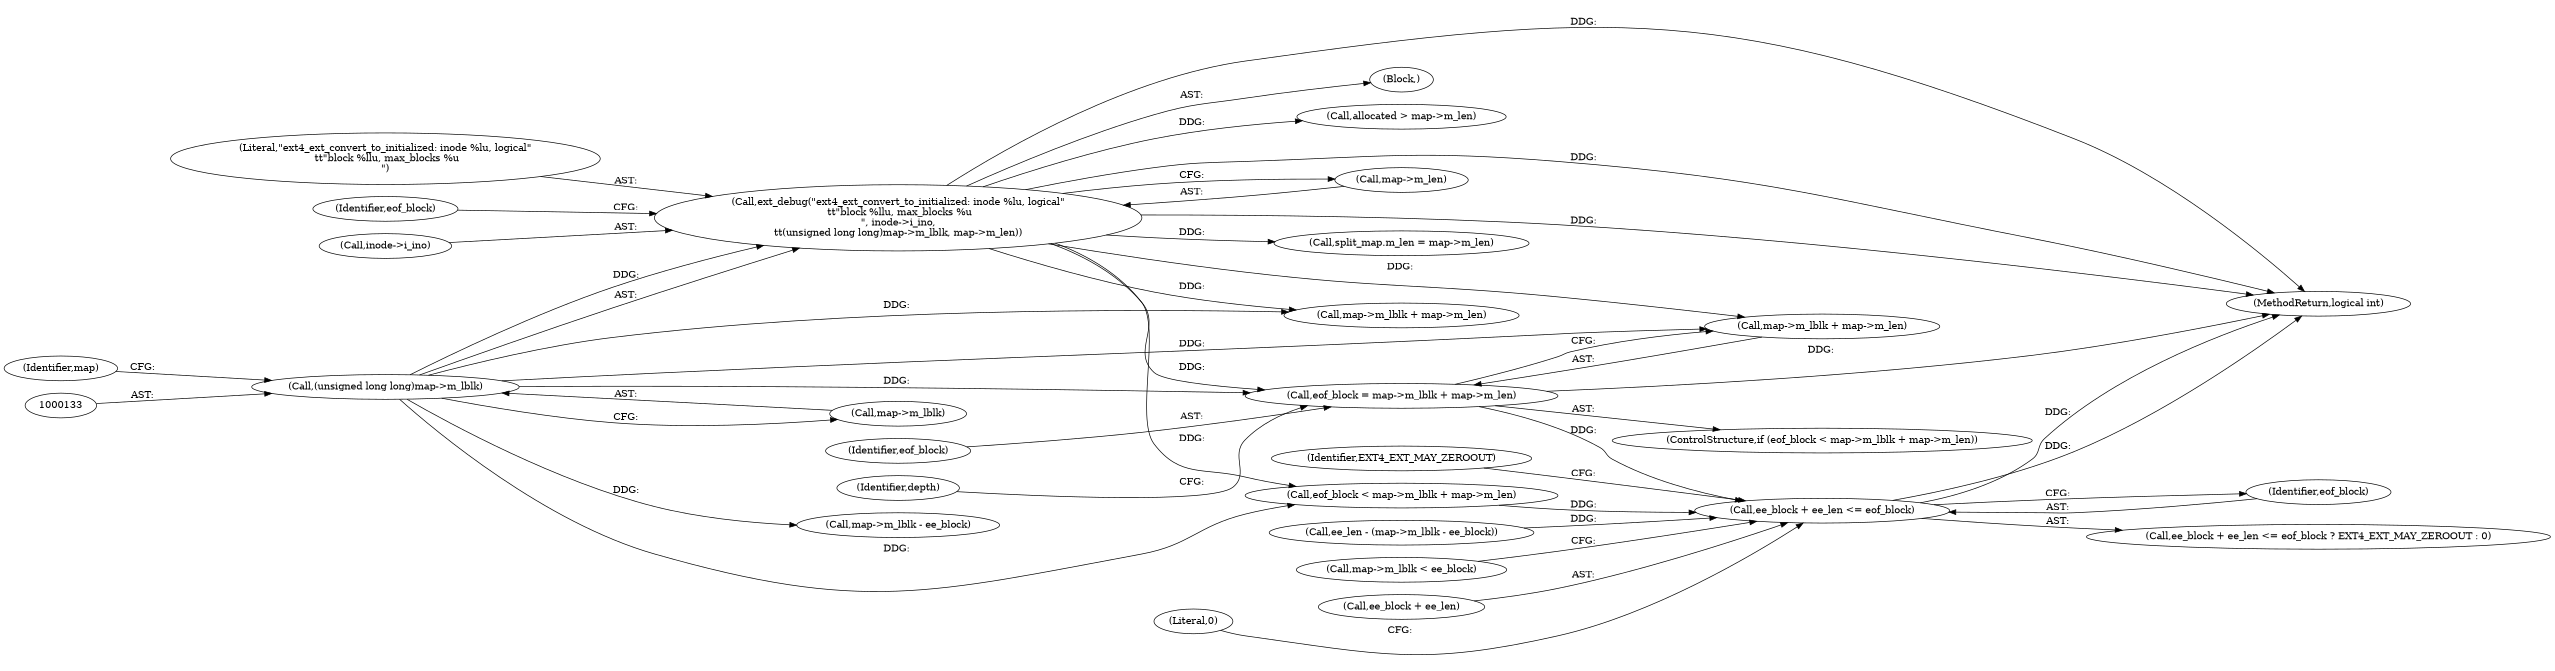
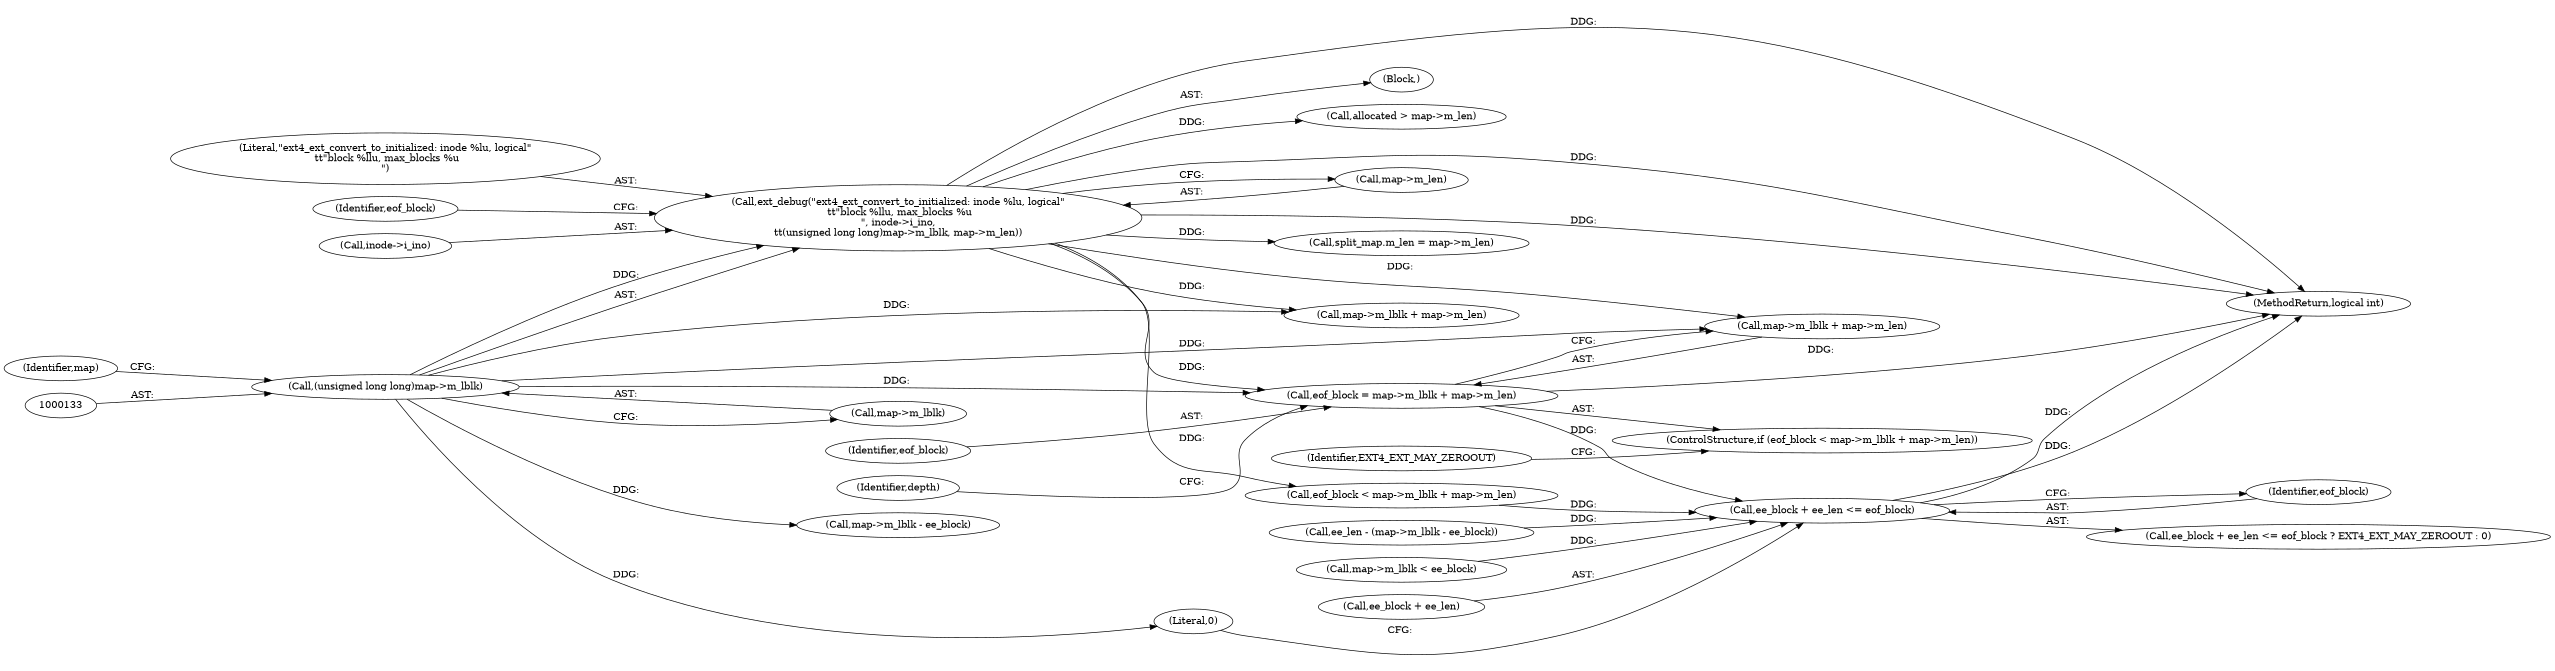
(1611, 484) -> (1621, 457)
(1585, 541) -> (1585, 541)
(825, 589) -> (737, 616)
